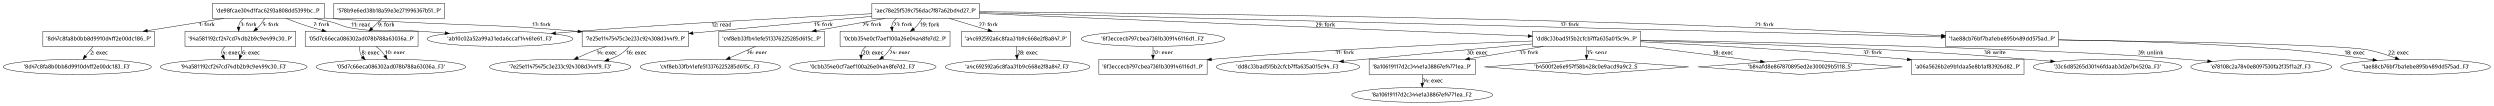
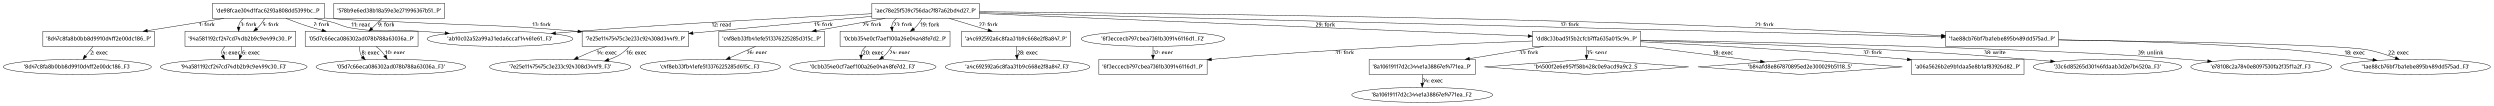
(772, 39) -> (772, 39)
(77, 67) -> (77, 67)
(1288, 67) -> none
